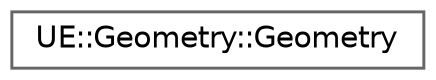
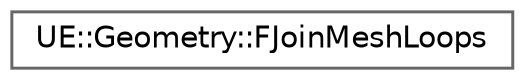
(218, 40) -> (262, 40)
